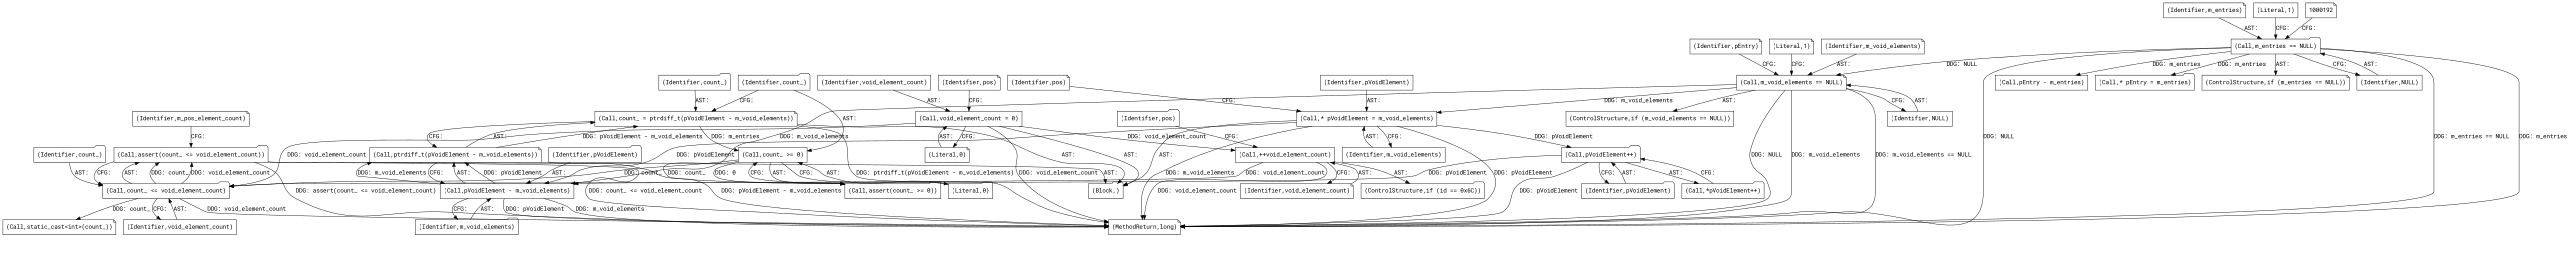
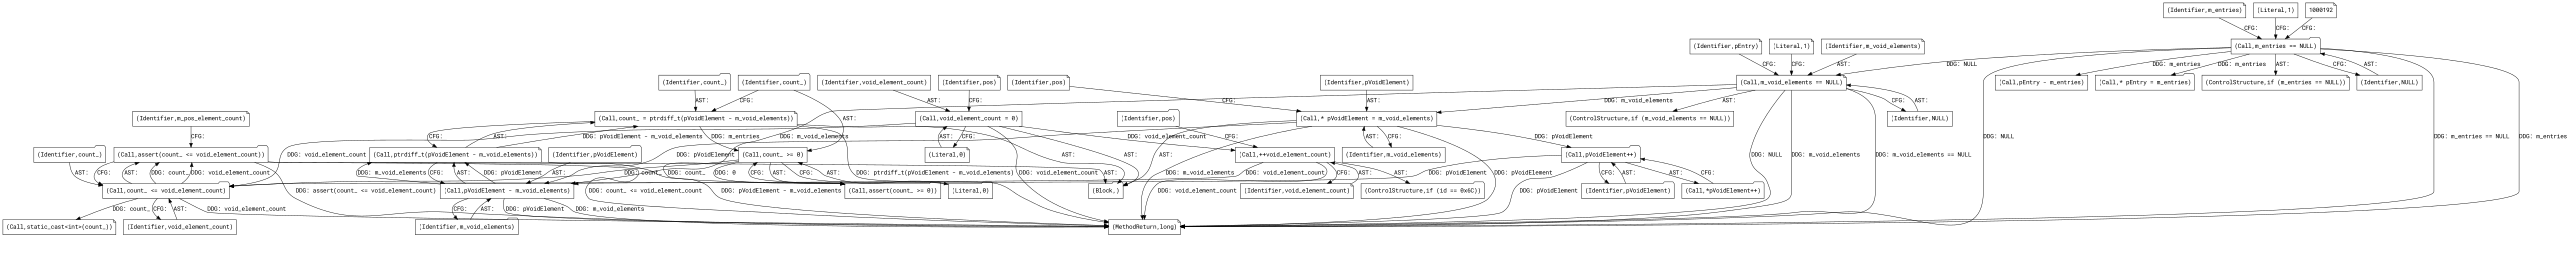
(2253, 28) -> (2253, 28)
